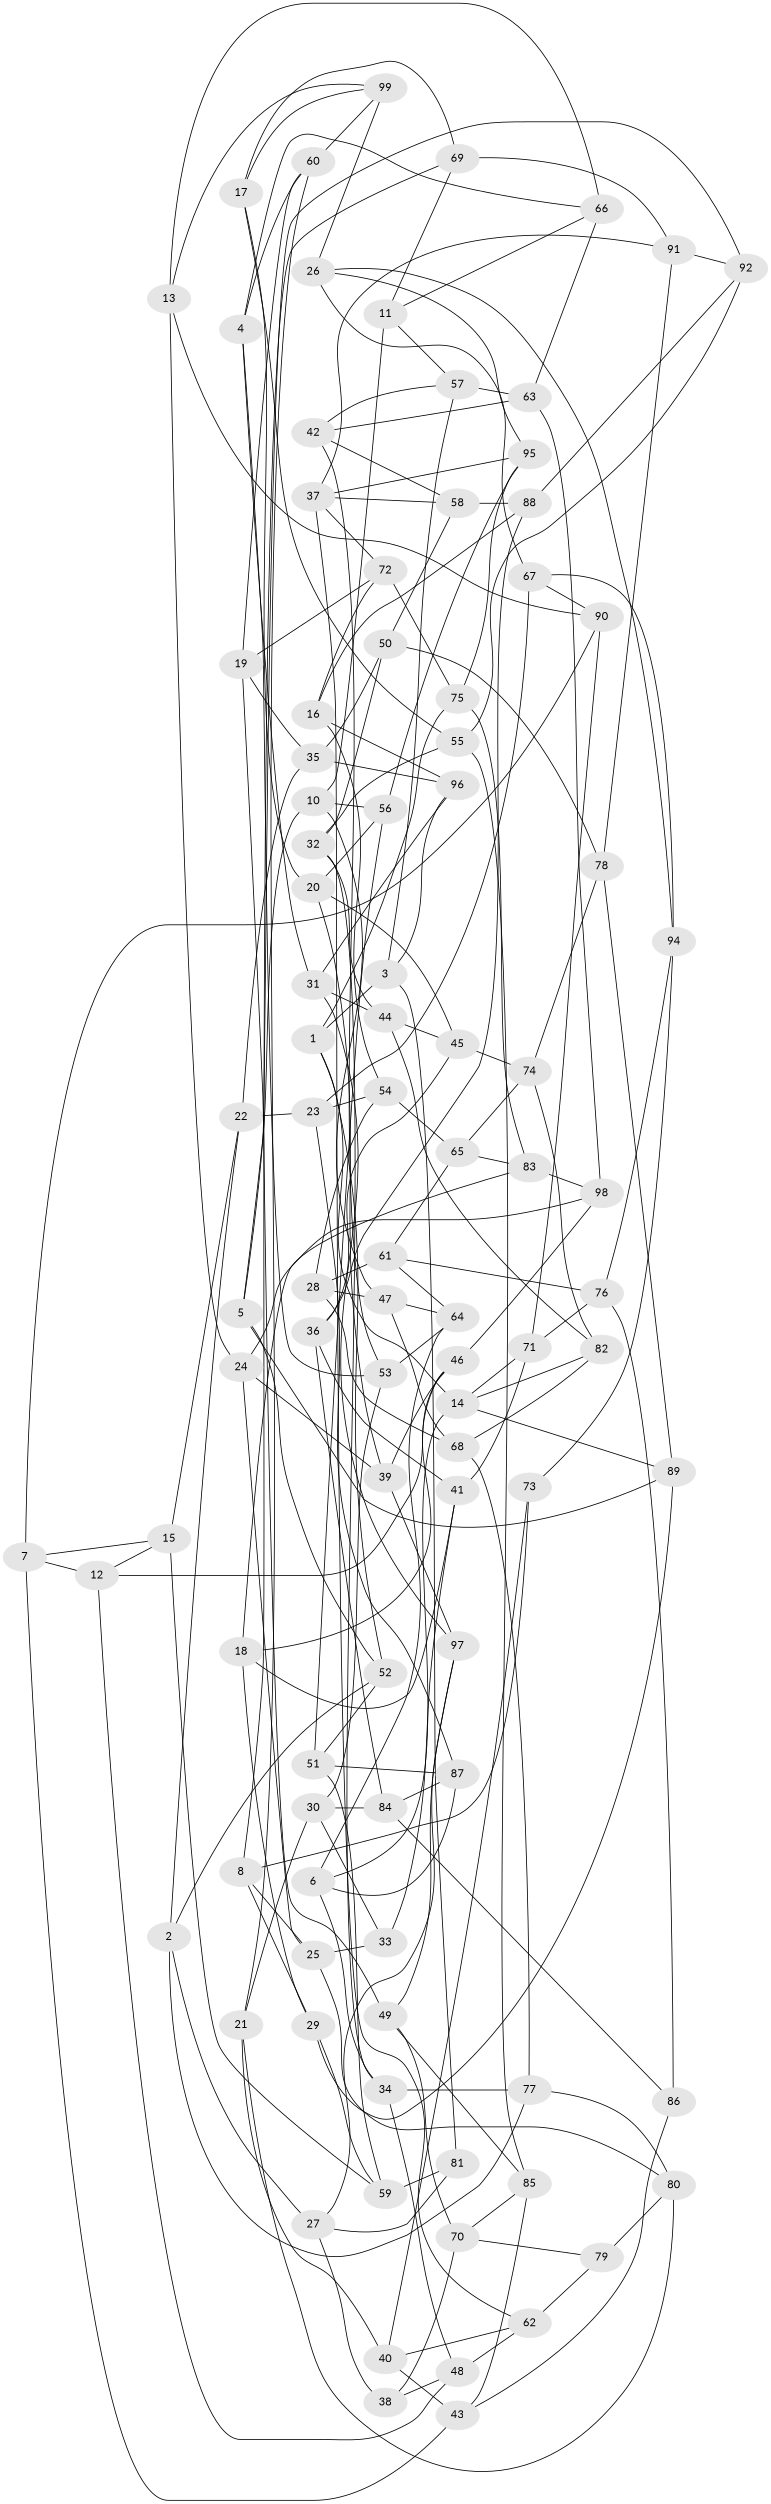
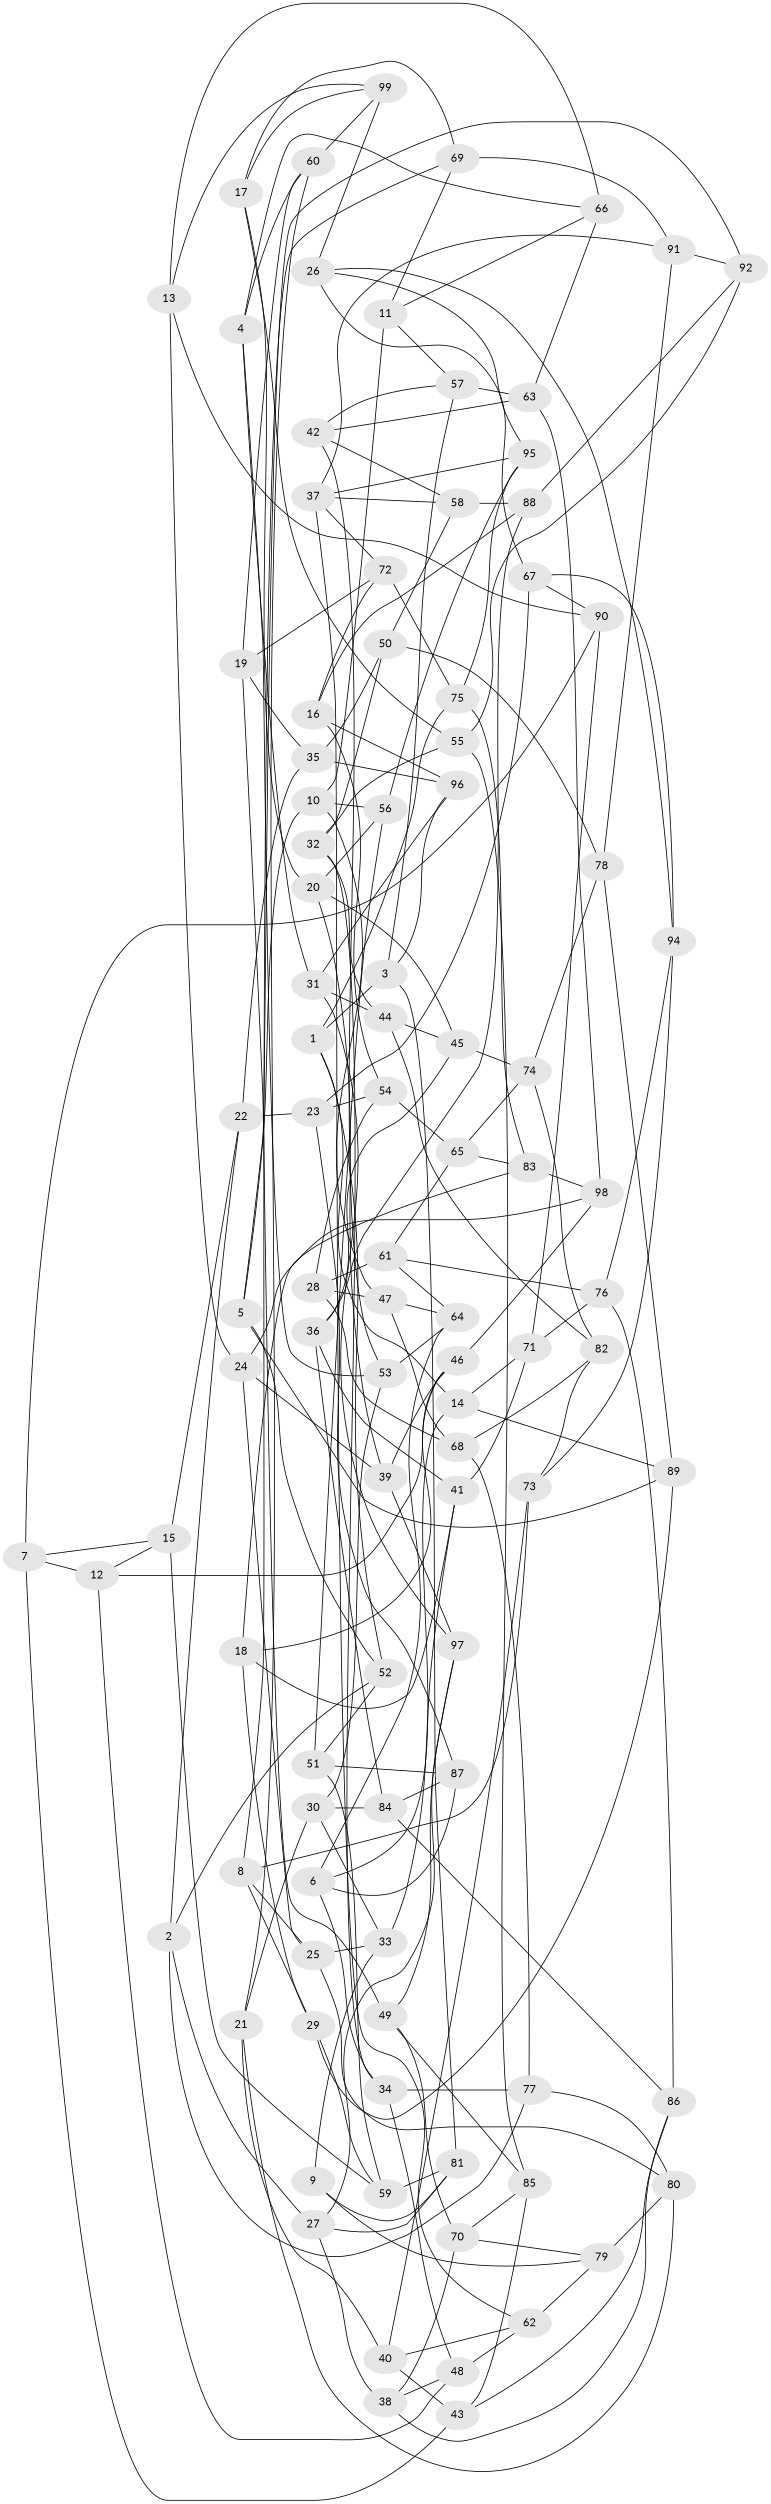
(530, 1378) -> (565, 1418)
none -> (313, 2181)
none -> (611, 2353)
